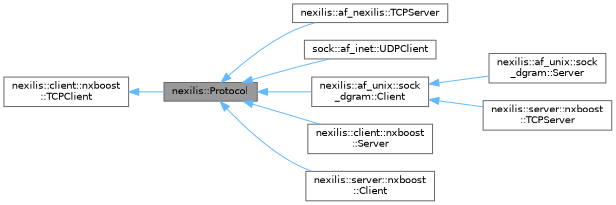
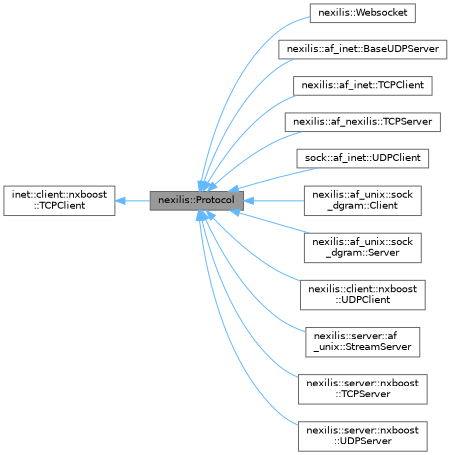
none -> (363, 13)
none -> (363, 50)
(464, 79) -> (275, 223)
none -> (363, 86)
(66, 92) -> (59, 201)
(461, 104) -> (235, 309)
(370, 139) -> (363, 295)
(370, 186) -> (363, 436)
none -> (363, 342)
